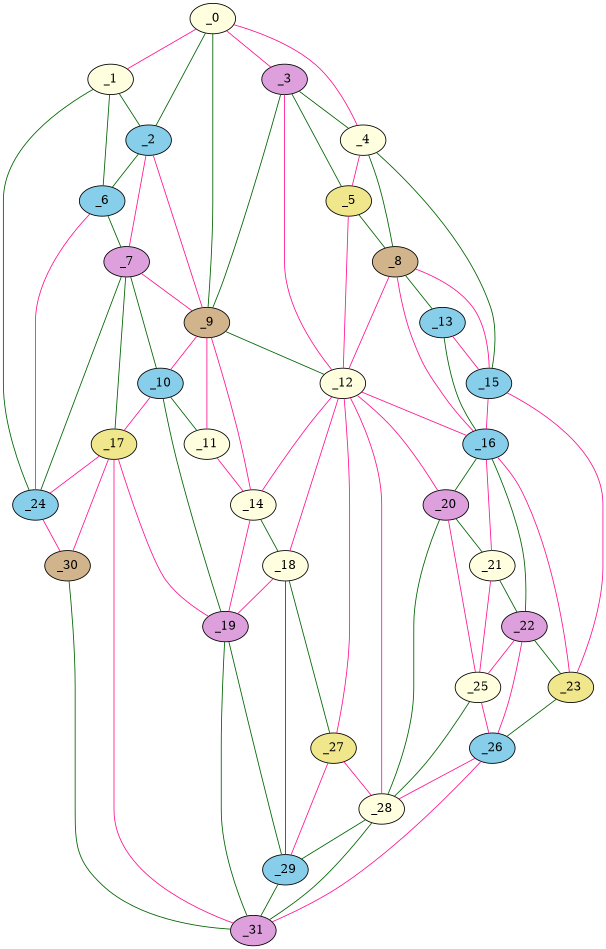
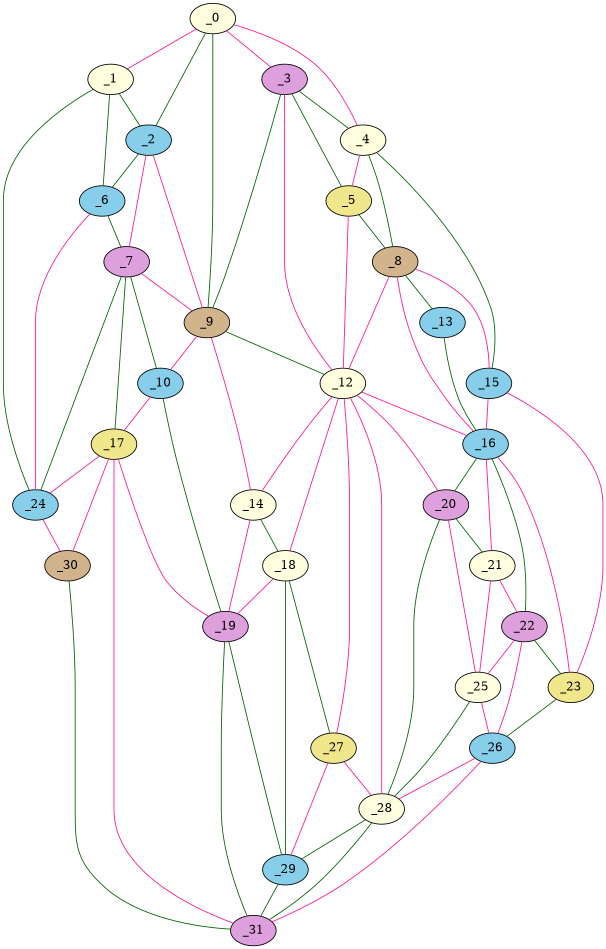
(466, 353) -> none
(207, 444) -> none
(508, 596) -> (508, 596)
